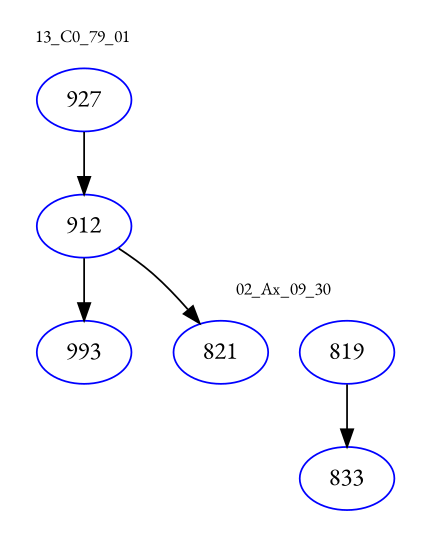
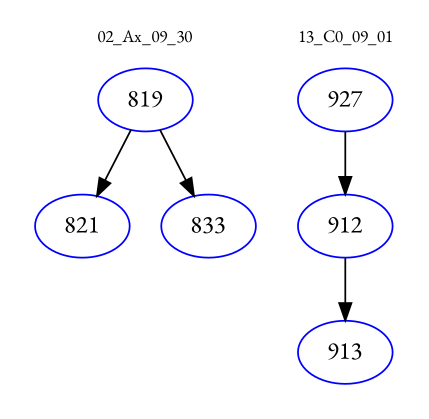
(83, 38) -> (346, 38)
(171, 291) -> (118, 155)
(84, 352) -> (345, 352)
